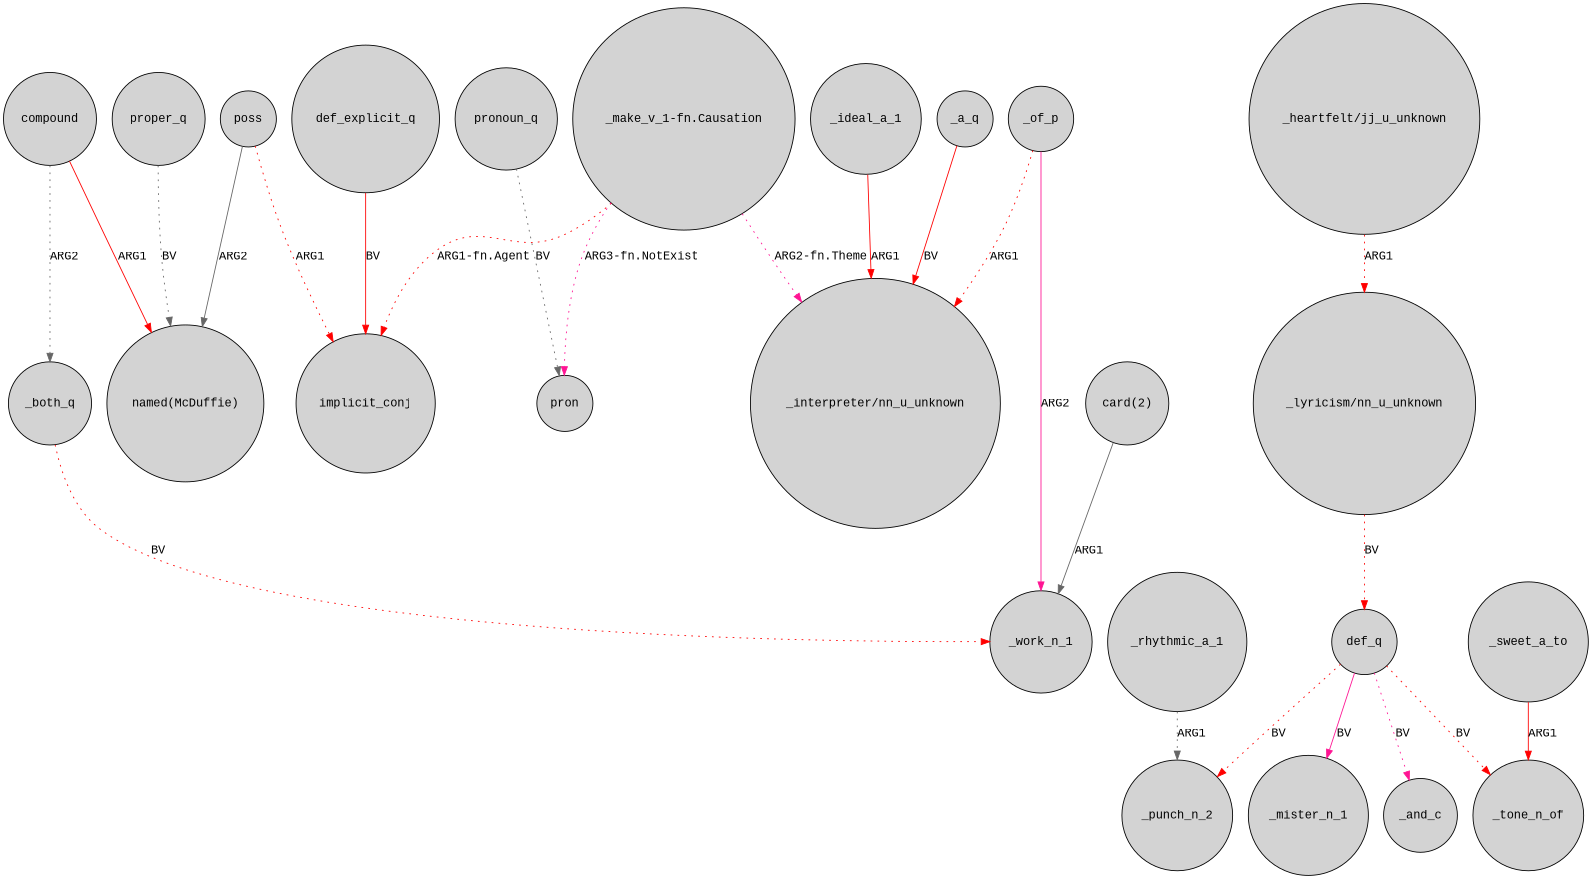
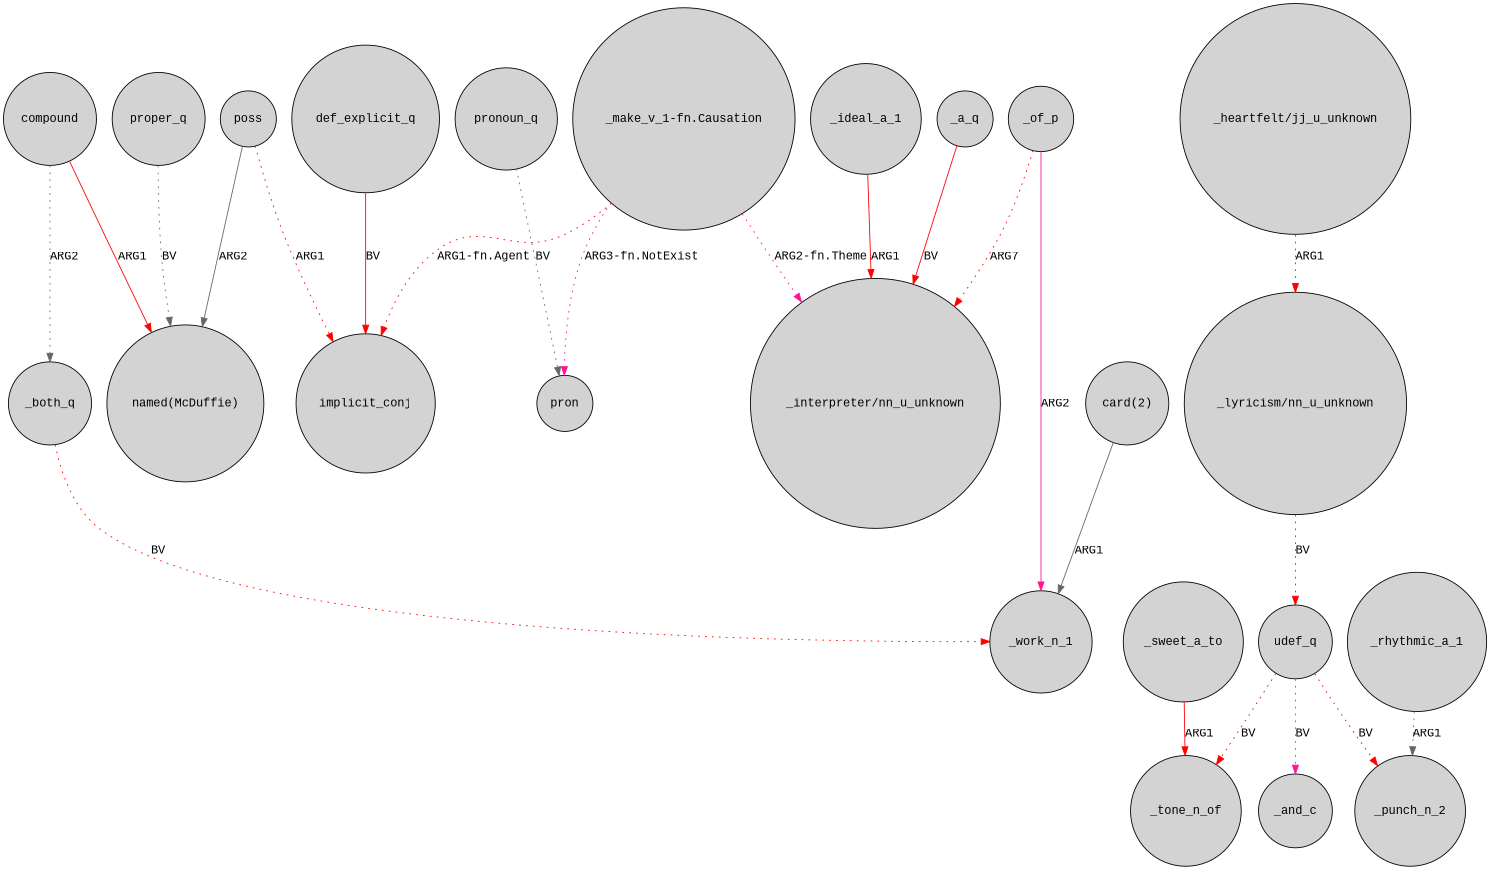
(1005, 256) -> (1005, 256)
(1364, 642) -> (1295, 642)
(1308, 815) -> none
